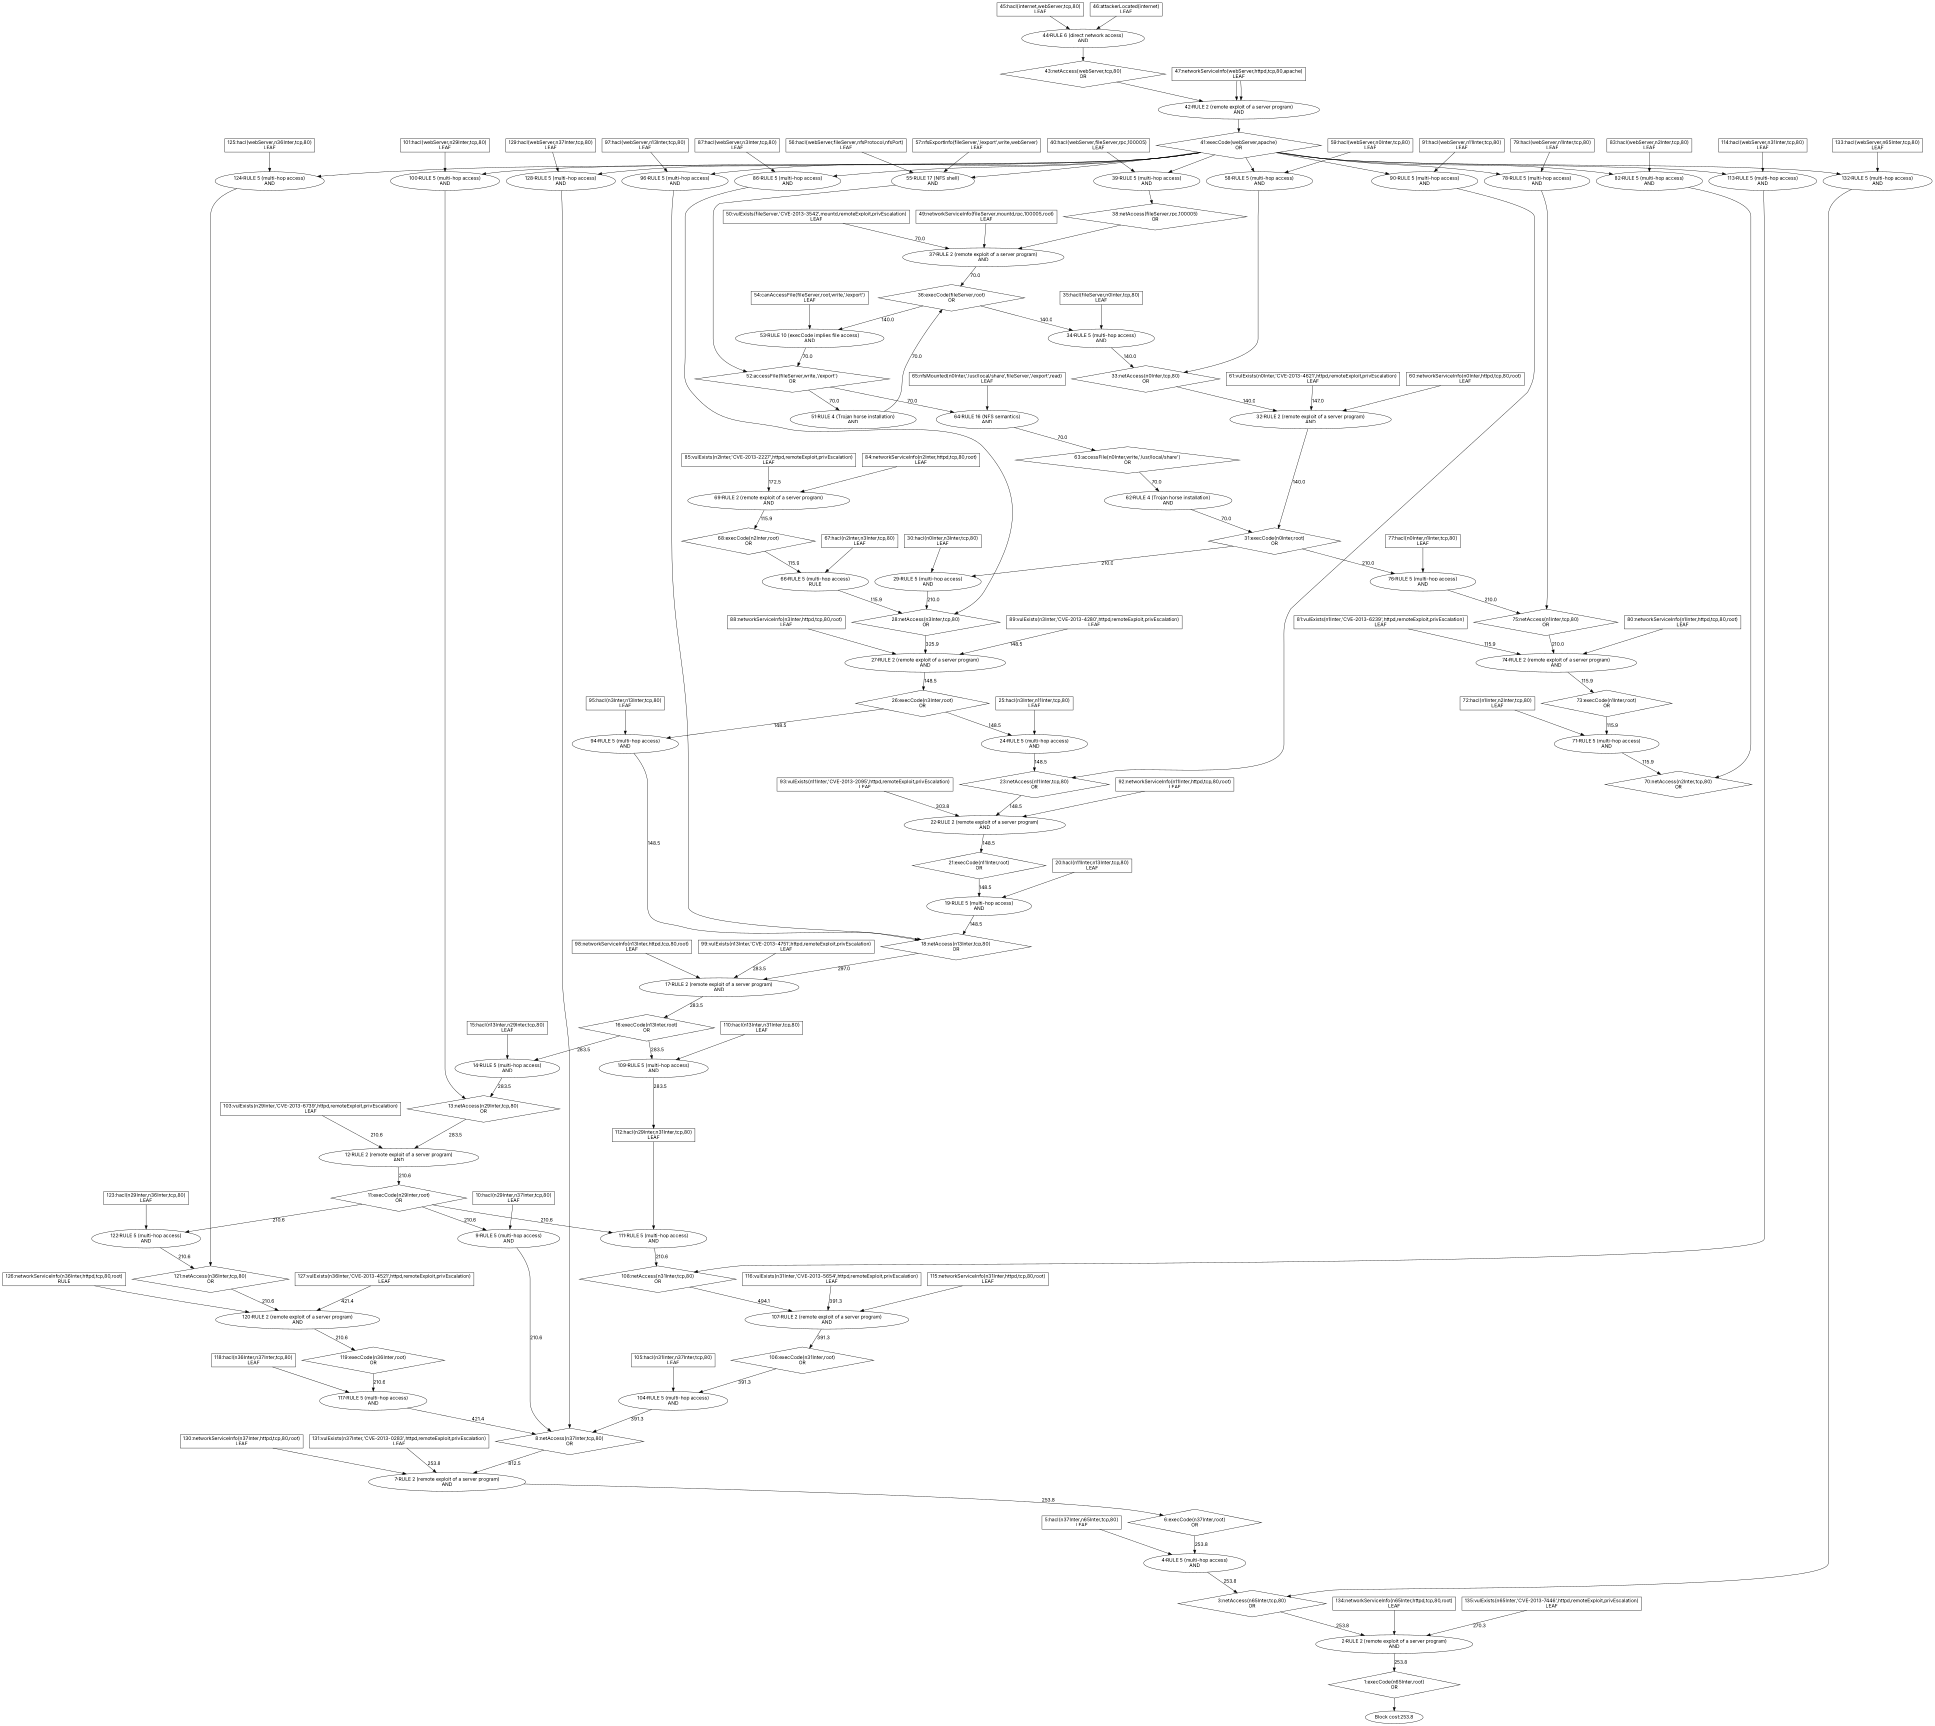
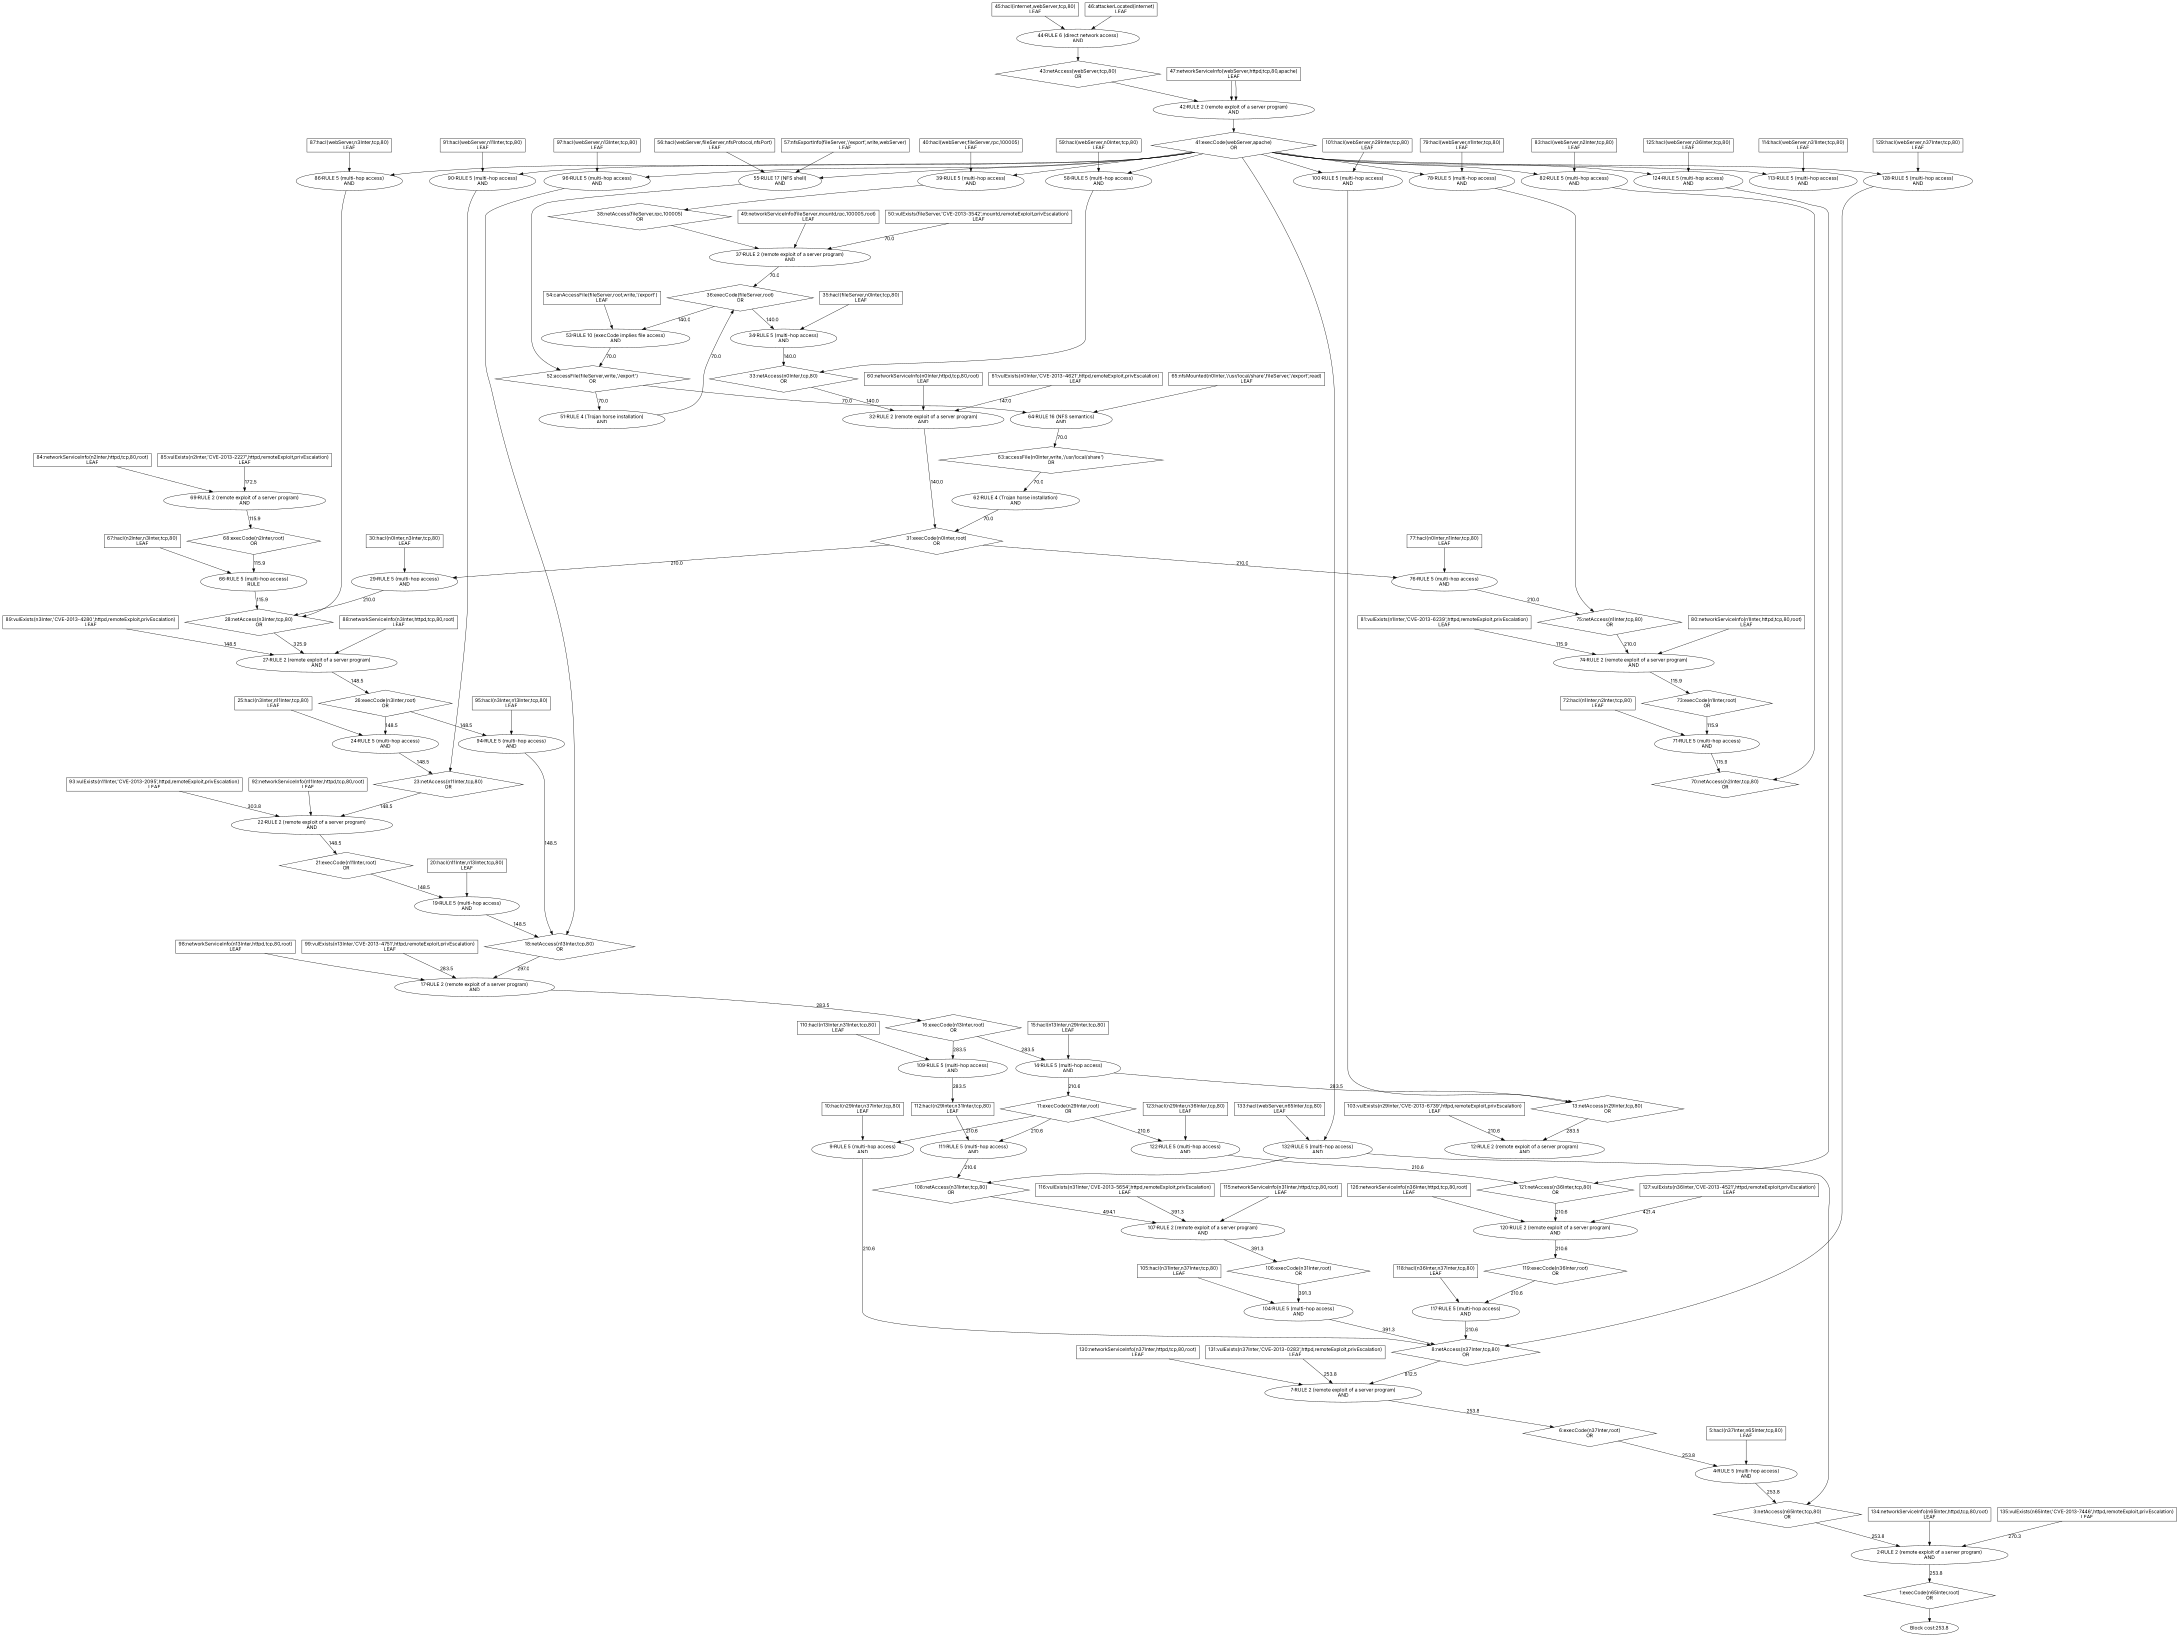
(399, 1174) -> (1068, 1085)
(1754, 1241) -> (1141, 1175)
(64, 1279) -> (1409, 1190)
(478, 1419) -> (1472, 1330)
